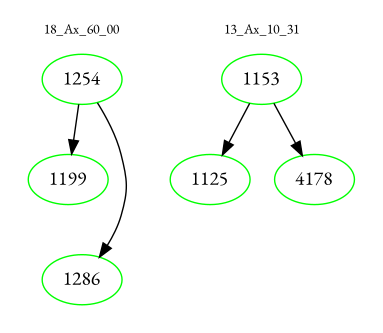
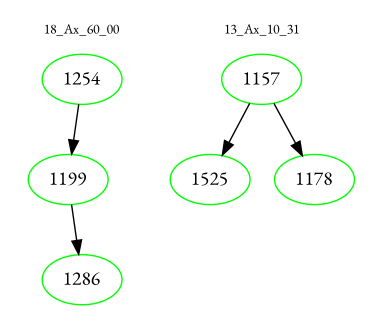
(262, 79) -> (262, 79)
(125, 173) -> (74, 222)
(210, 180) -> (210, 180)
(315, 180) -> (315, 180)
